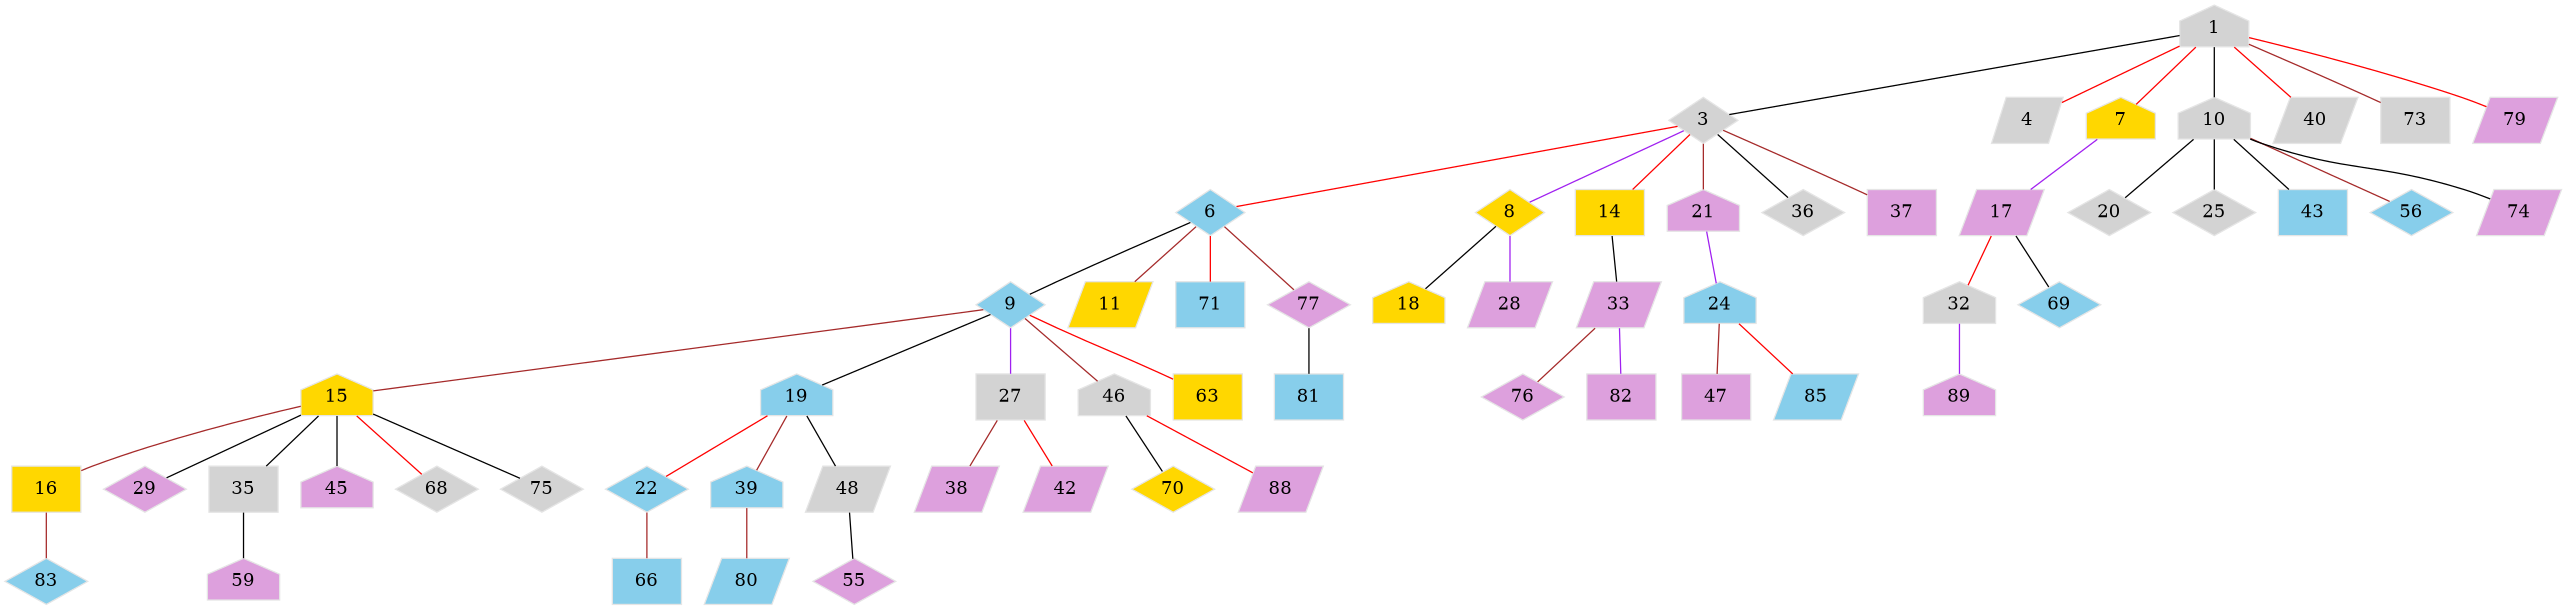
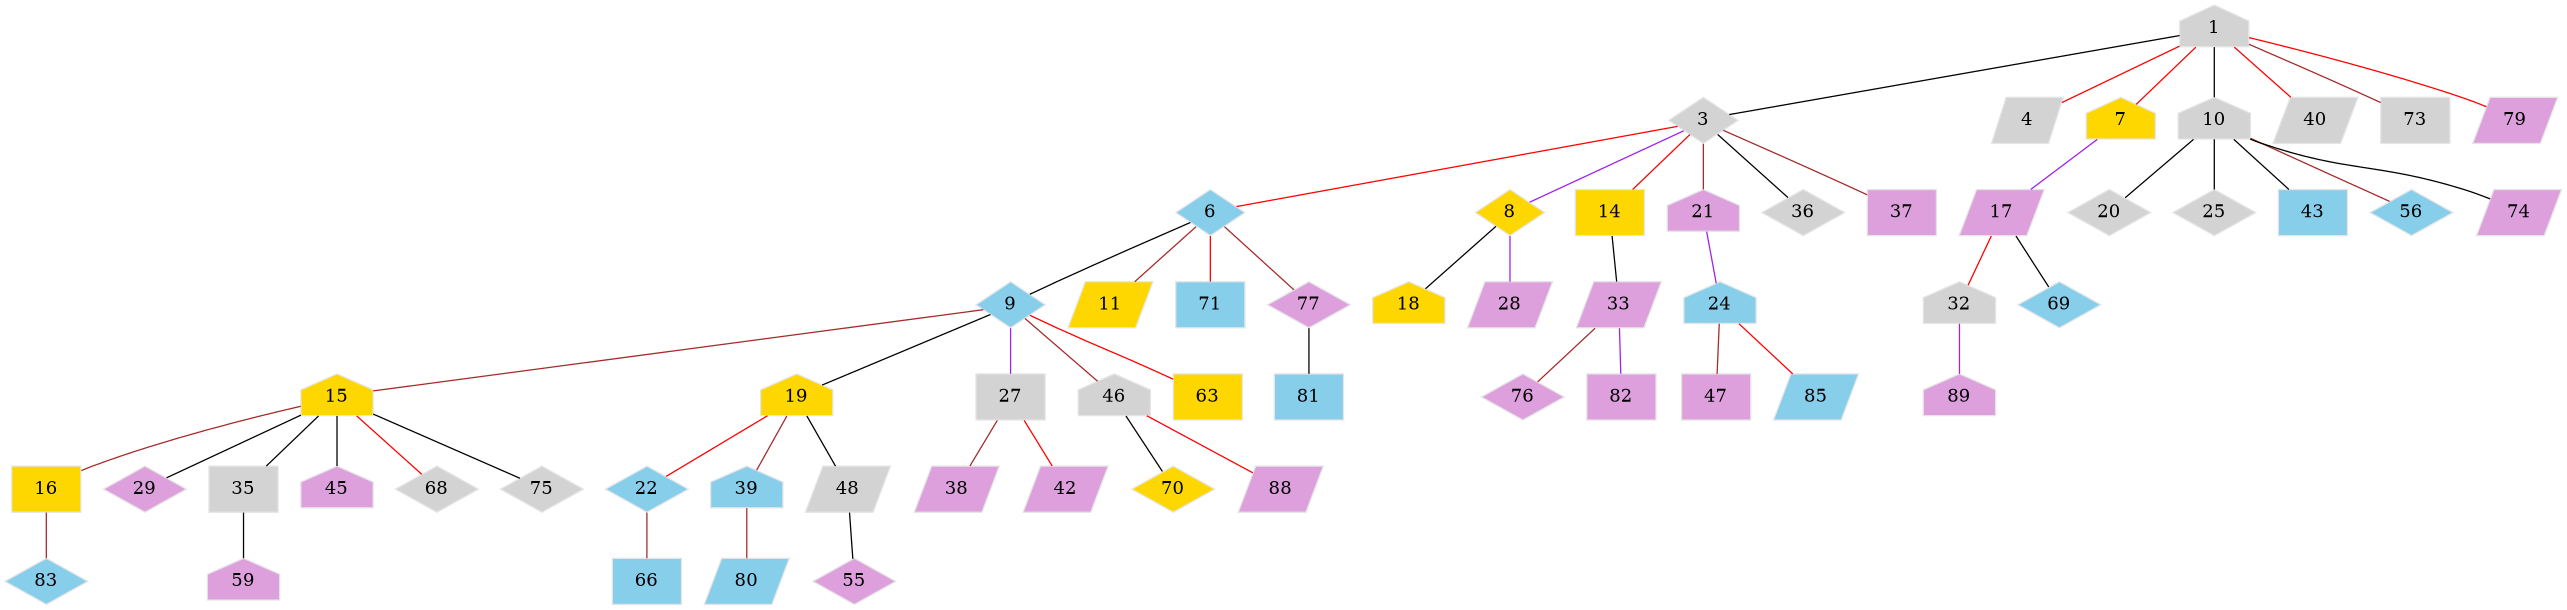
(797, 397) -> (797, 397)
